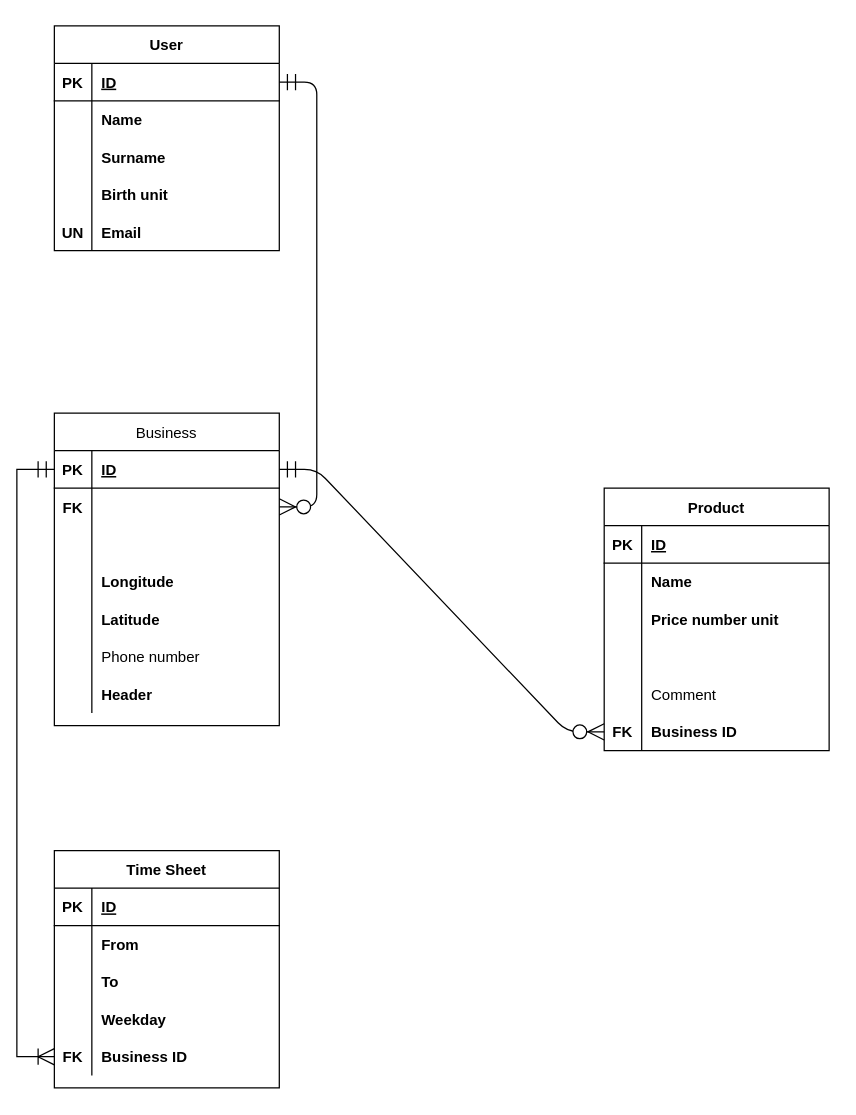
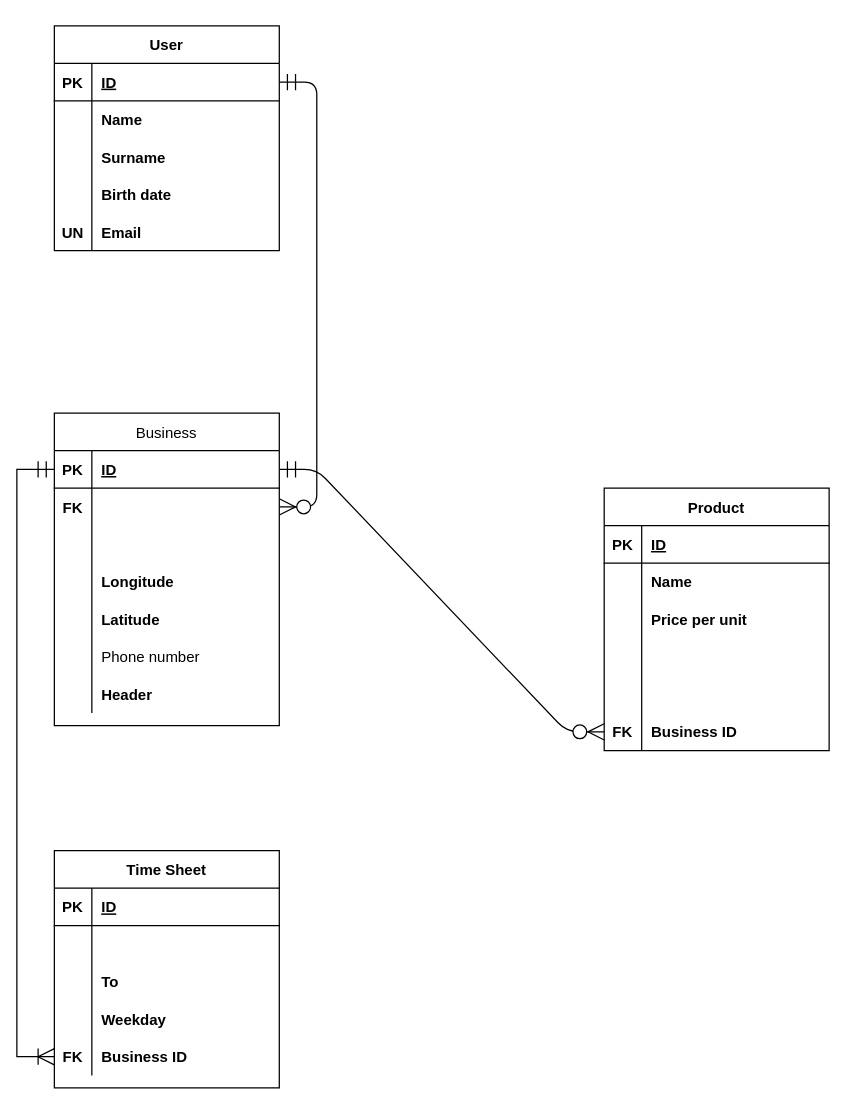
(137, 195) -> (139, 195)
(715, 620) -> (702, 620)
(736, 694) -> none
(186, 944) -> none
